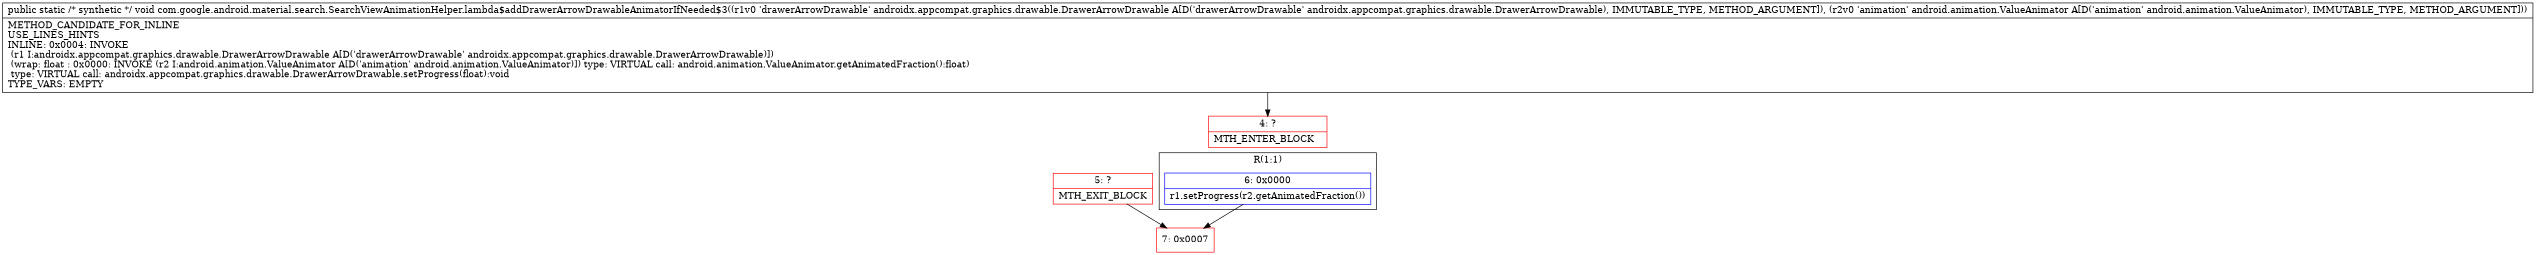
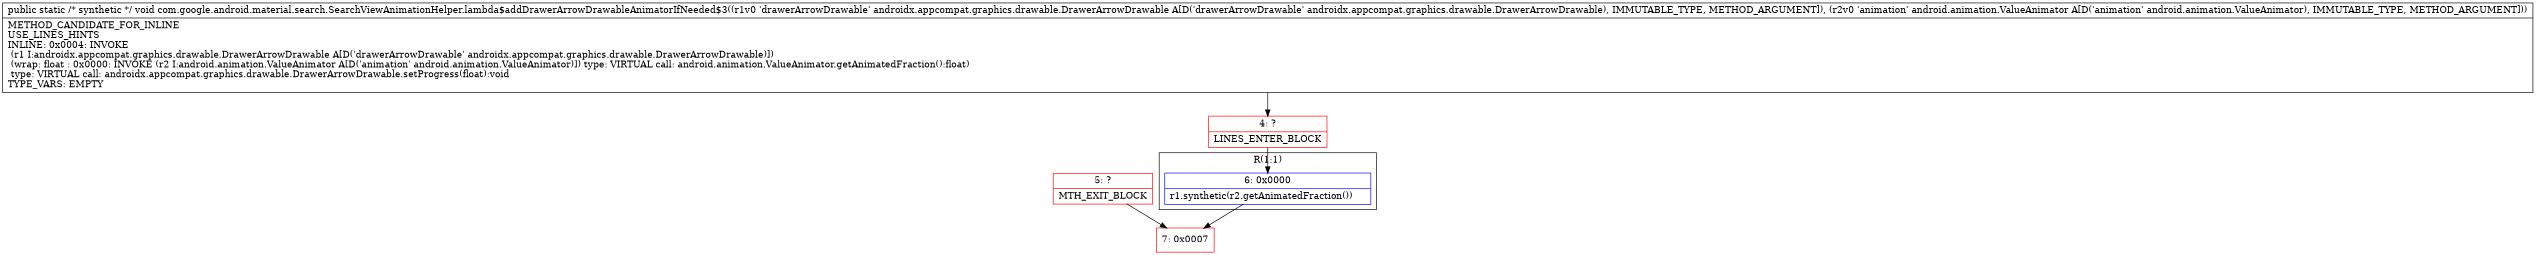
(1264, 139) -> (1268, 139)
none -> (1268, 157)
(1268, 196) -> (1262, 196)
